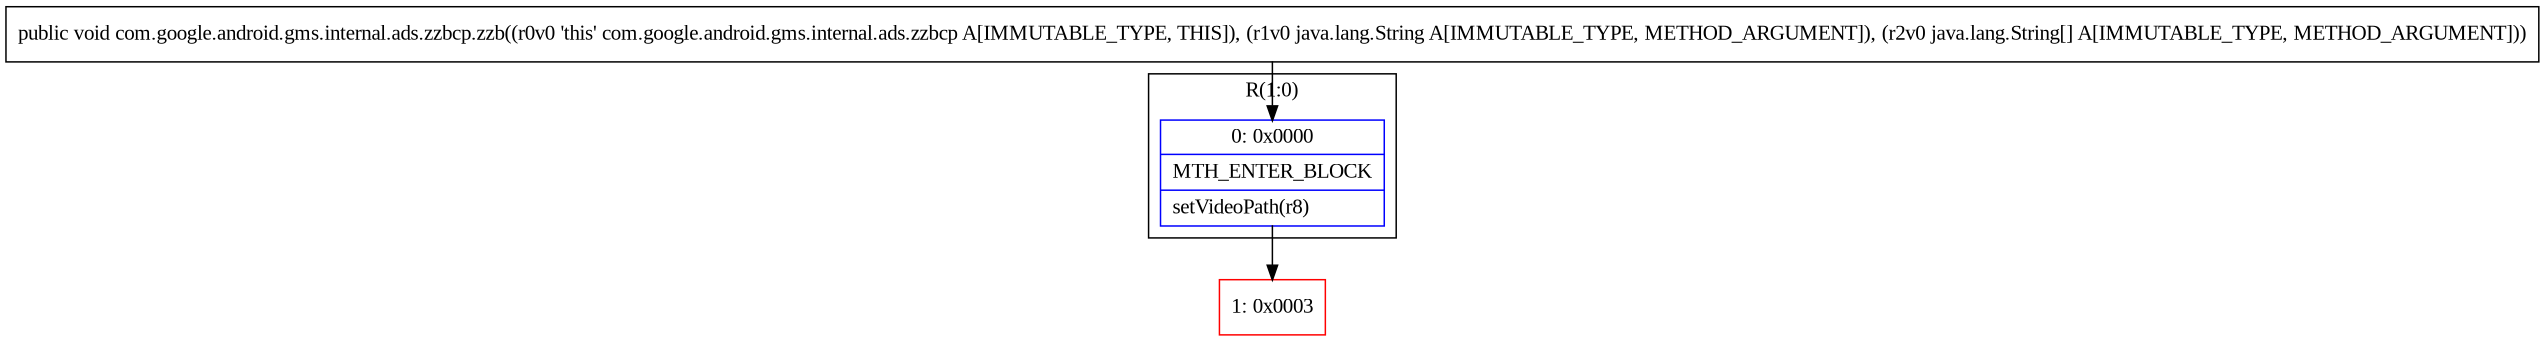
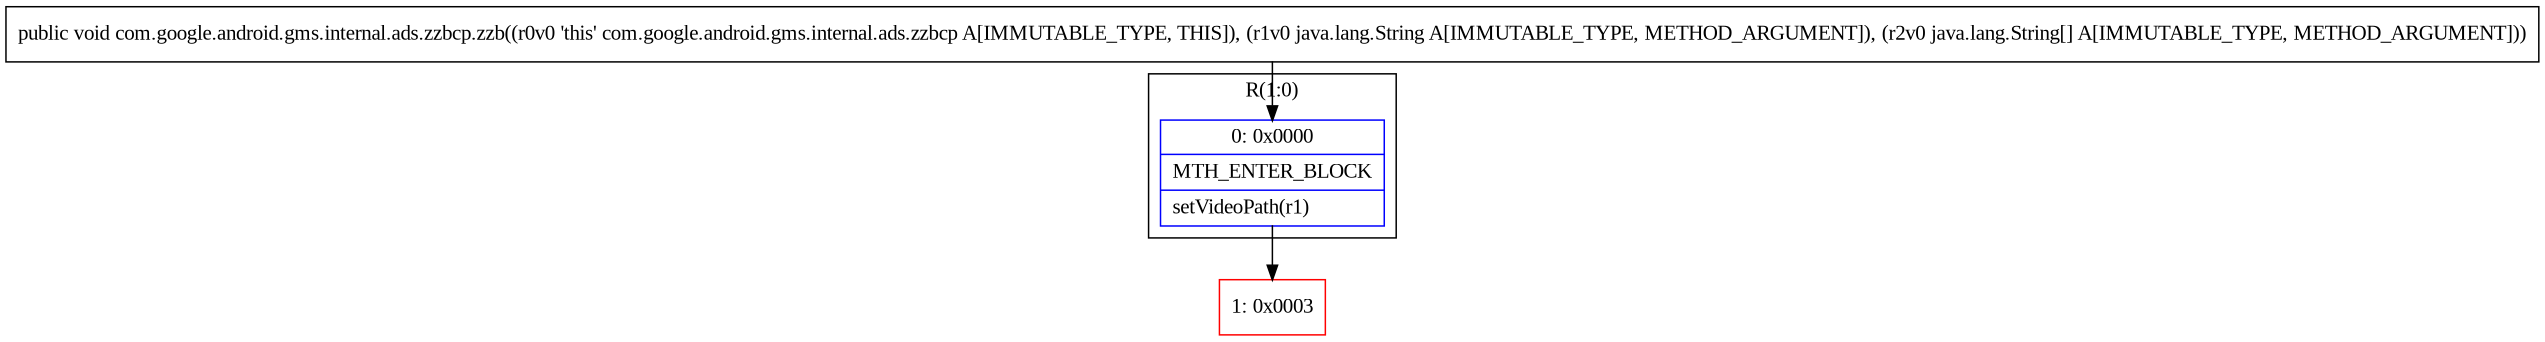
(1241, 207) -> (1241, 207)
